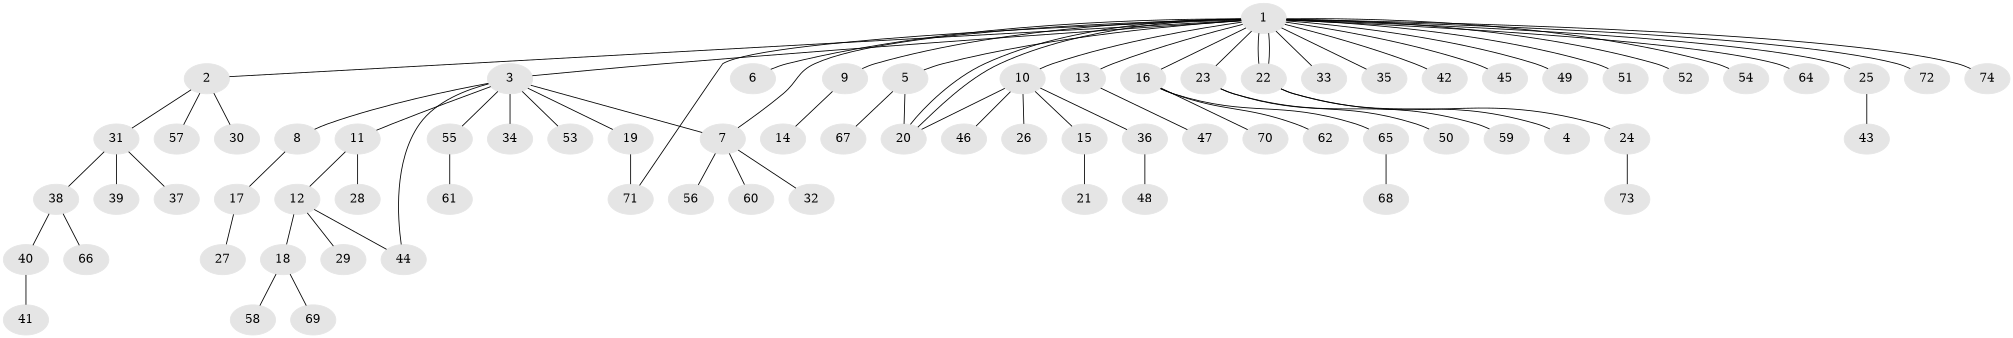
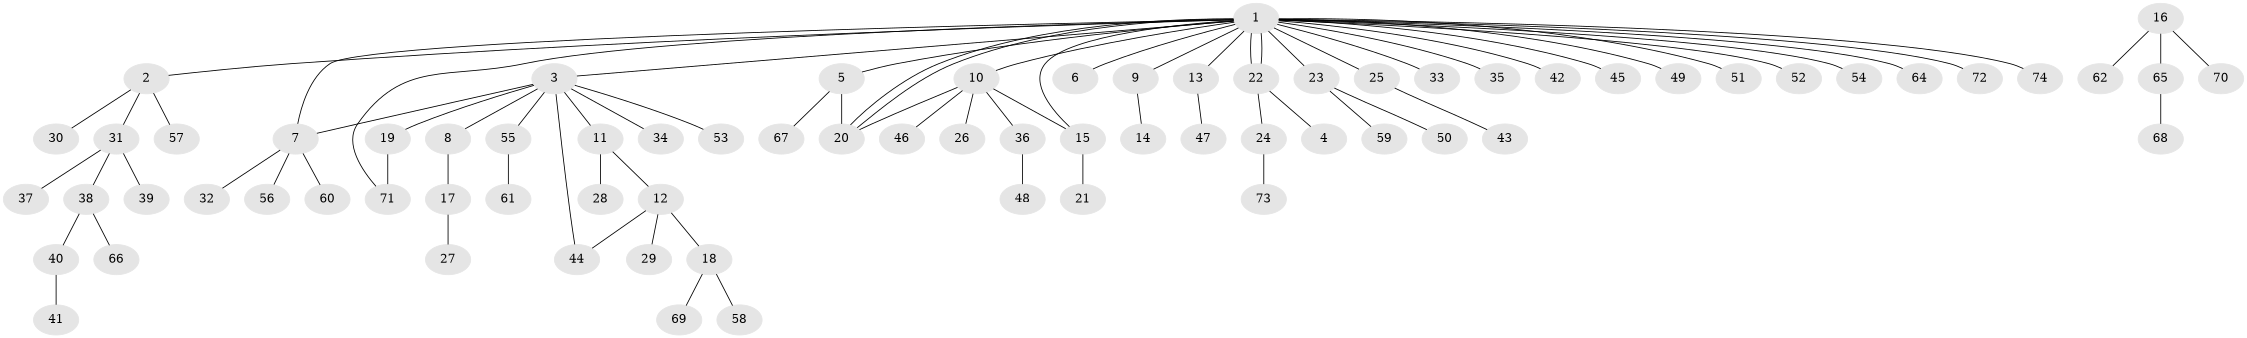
(1204, 49) -> (1094, 41)
